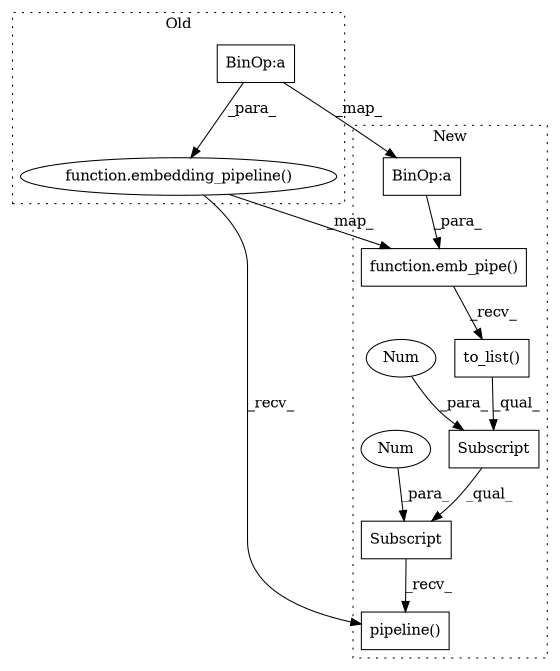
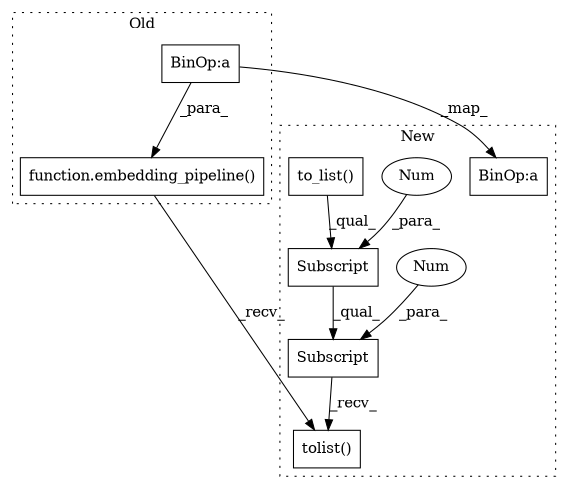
(179, 177) -> (142, 177)
(444, 267) -> none
(405, 631) -> (327, 449)
